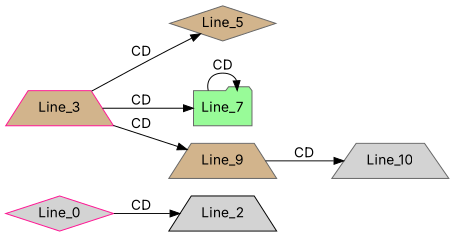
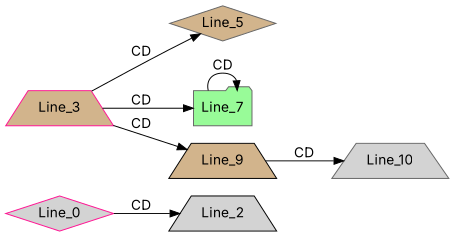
(223, 161) -> (223, 161)
